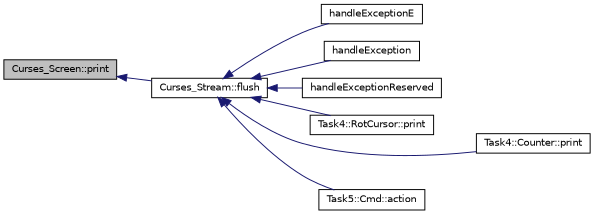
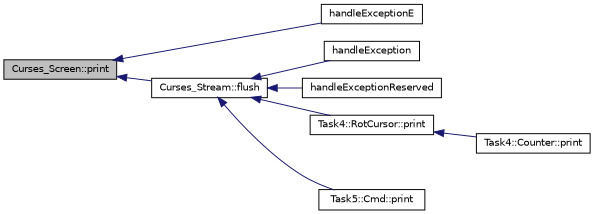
(278, 44) -> (222, 41)
(347, 152) -> (460, 135)
(372, 200) -> (372, 200)
